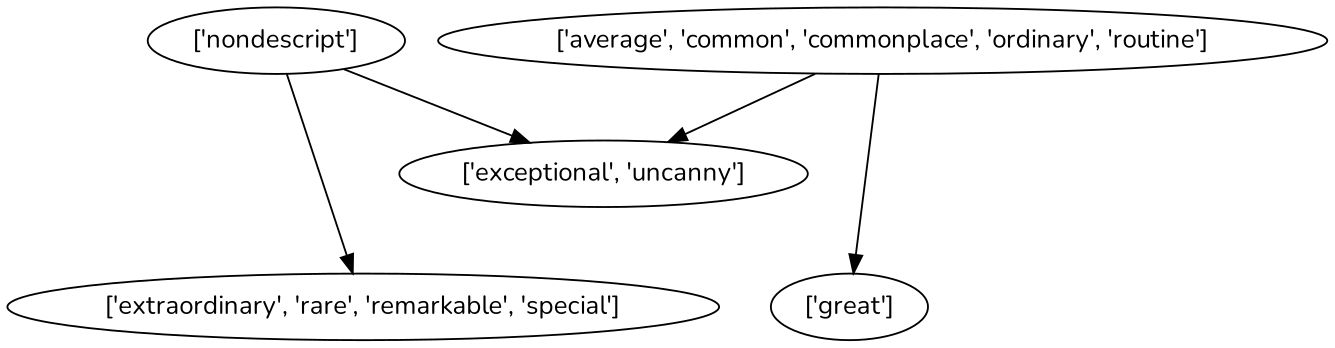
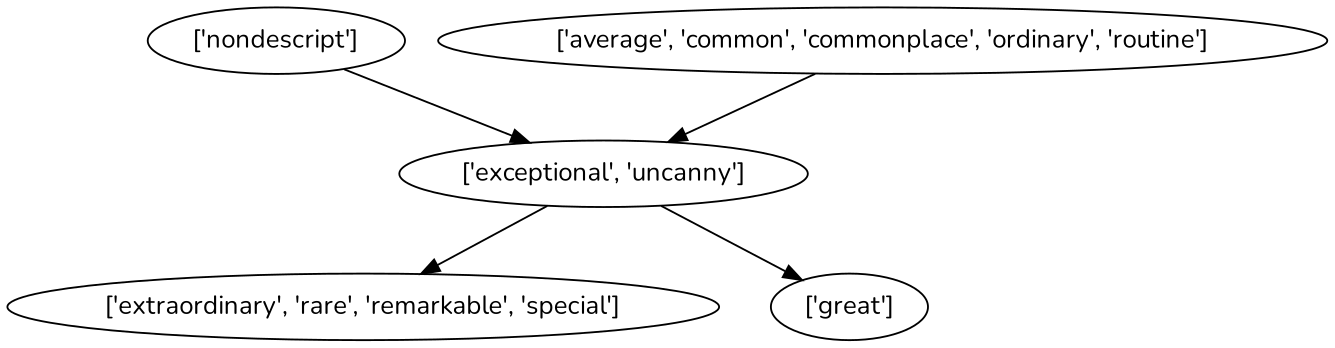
(867, 164) -> (723, 239)
(317, 165) -> (492, 236)
